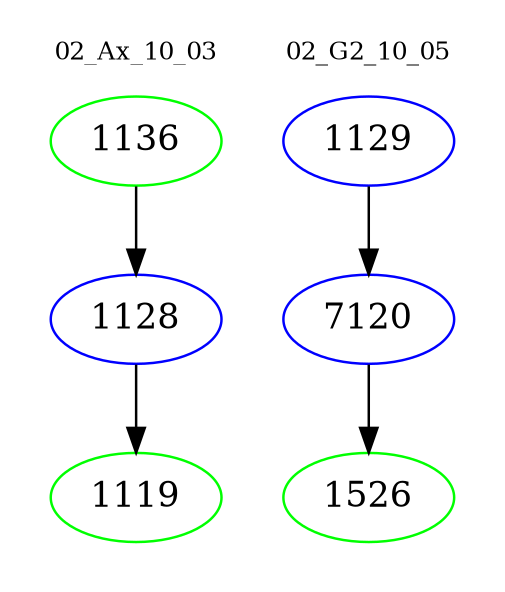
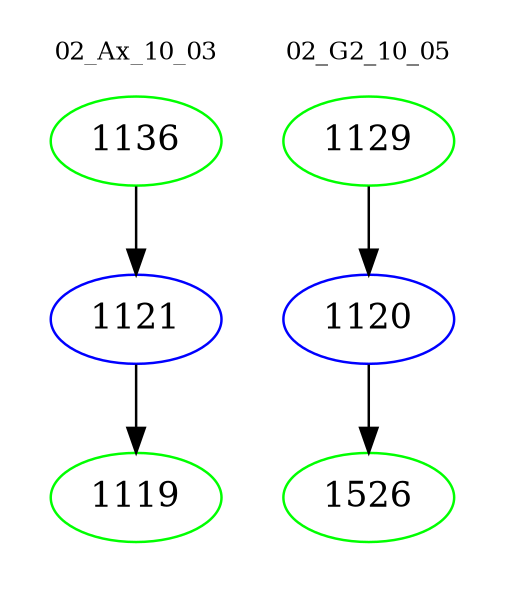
(369, 141) -> (369, 141)
(136, 319) -> (136, 319)
(369, 319) -> (369, 319)
